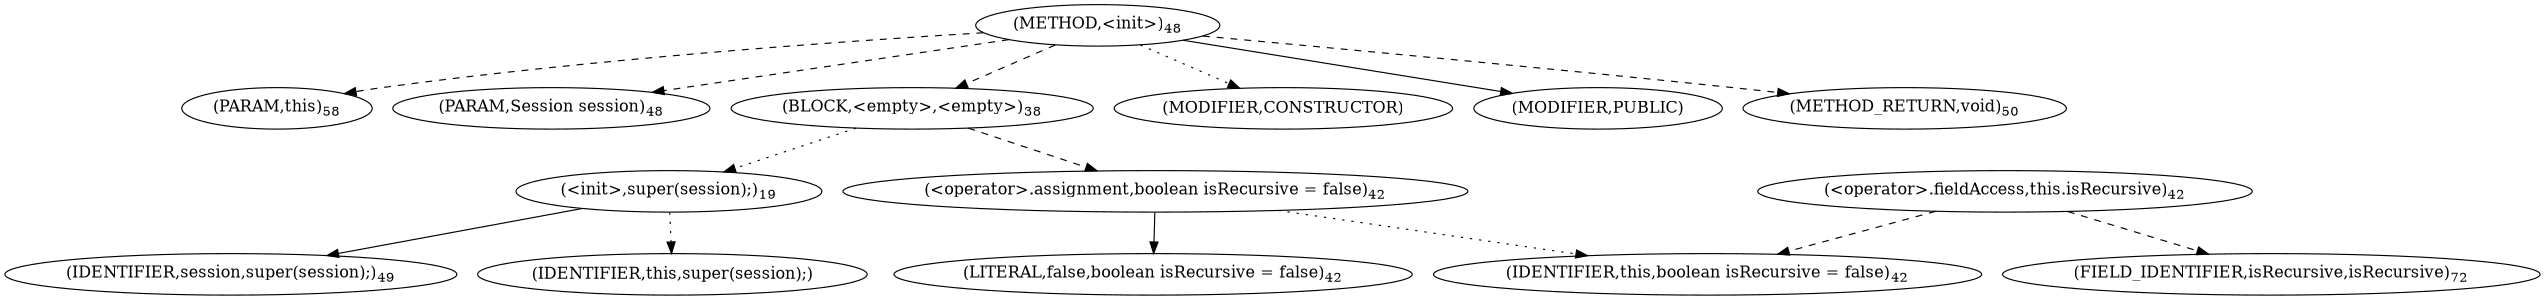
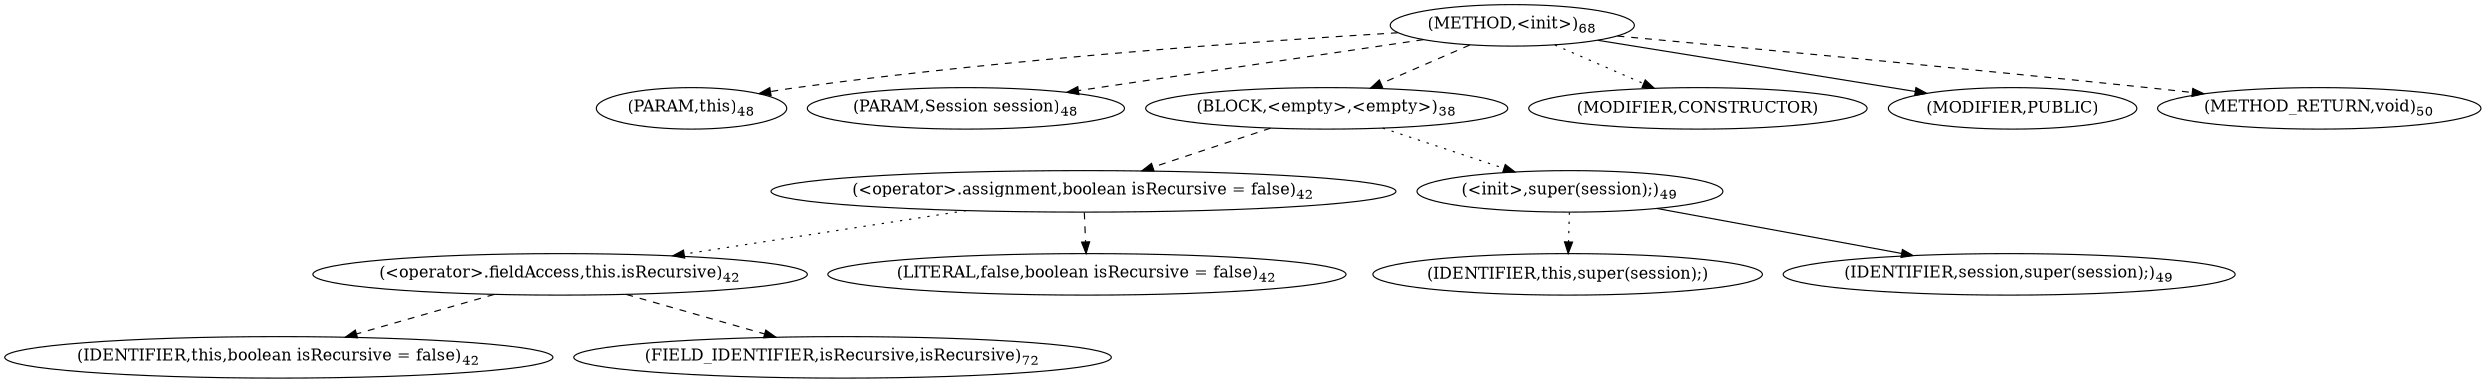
(1173, 24) -> (1588, 24)
(332, 107) -> (746, 107)
(768, 190) -> (1669, 190)
(1154, 227) -> (1085, 227)
(1427, 232) -> (825, 232)
